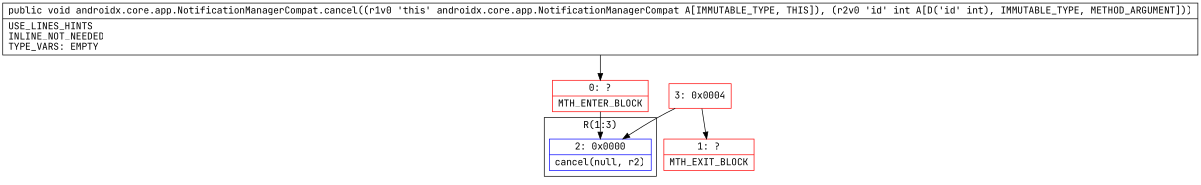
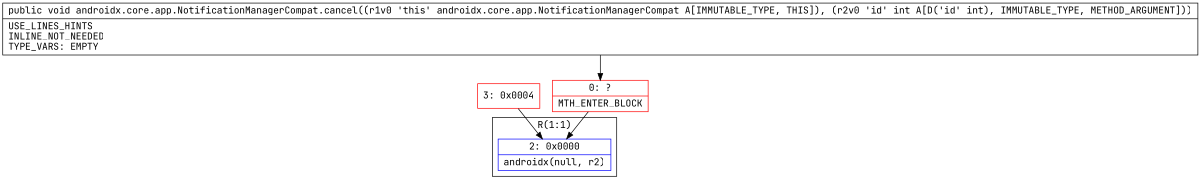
(600, 125) -> (555, 125)
(709, 155) -> none
(600, 162) -> (555, 162)
